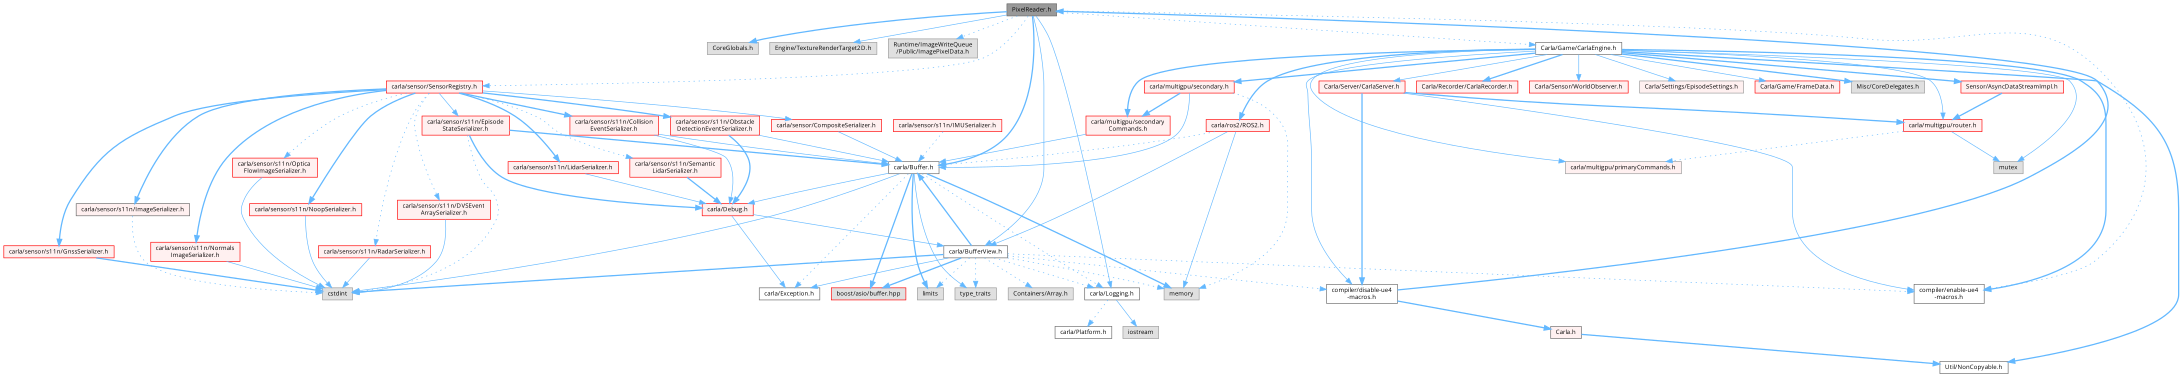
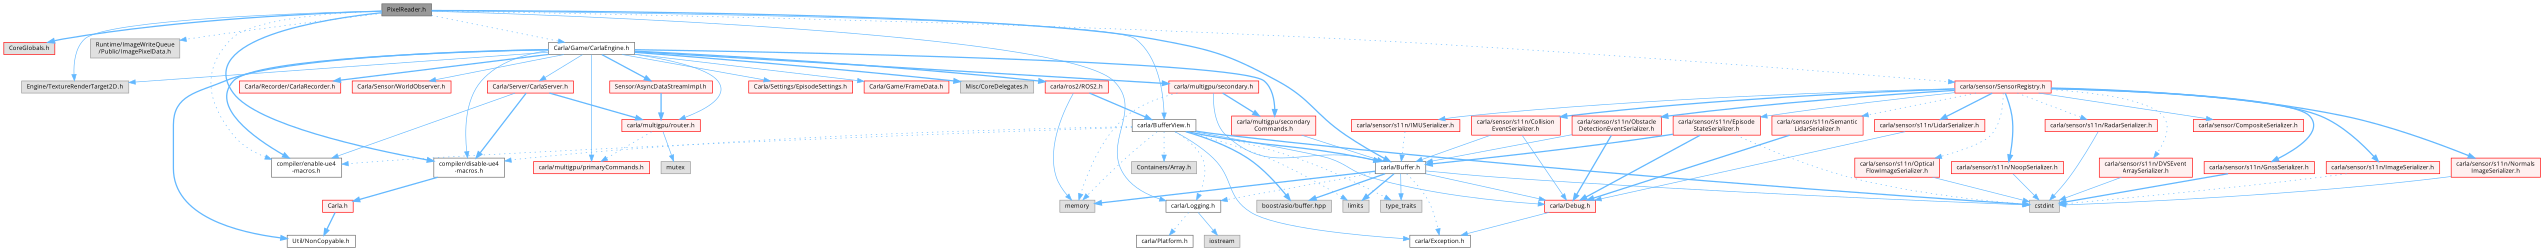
(733, 48) -> (29, 48)
(1972, 57) -> (237, 97)
(1897, 62) -> (342, 67)
(1692, 87) -> (801, 87)
none -> (1700, 99)
(867, 145) -> none
(1087, 150) -> none
(1623, 168) -> (592, 168)
(1113, 191) -> (1117, 105)
(133, 210) -> (2383, 168)
(845, 230) -> (1348, 167)
(869, 294) -> (1294, 206)
(1566, 332) -> (338, 206)
